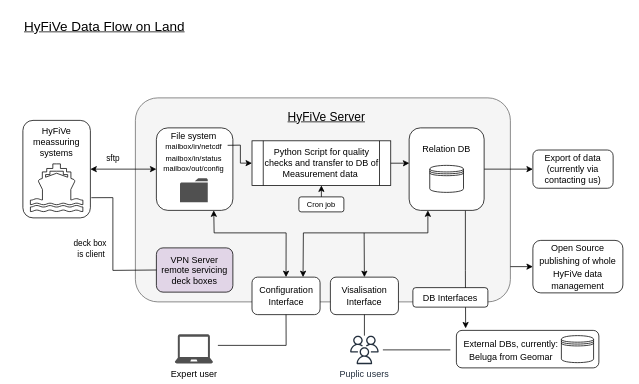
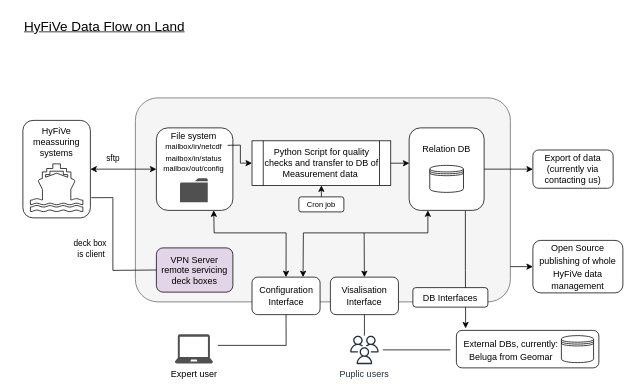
(327, 117) -> none
